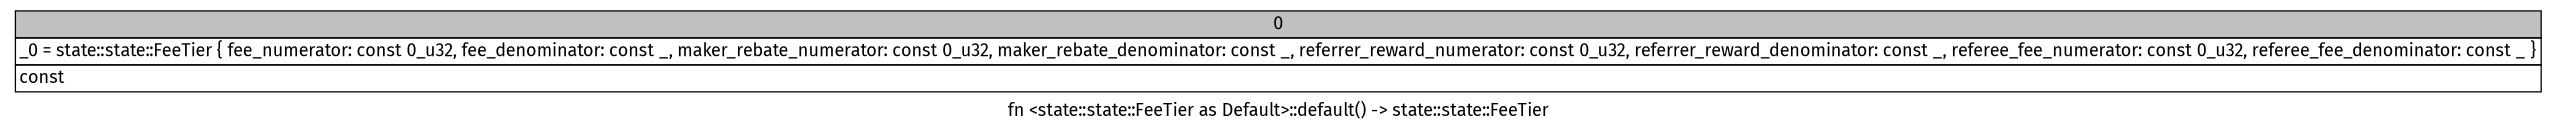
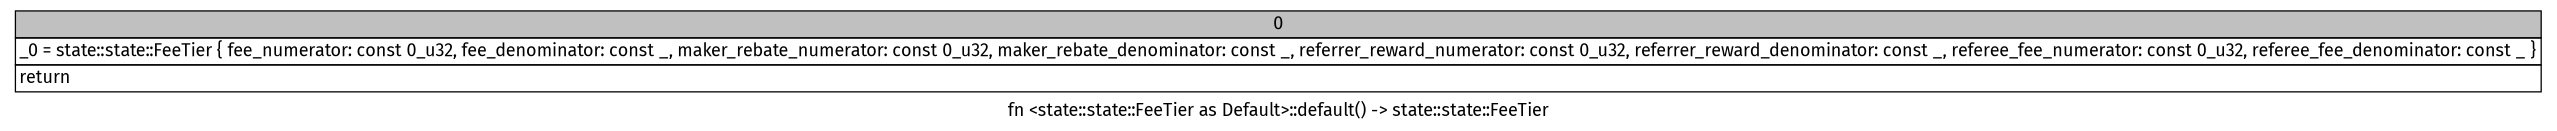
(42, 78) -> (45, 78)
